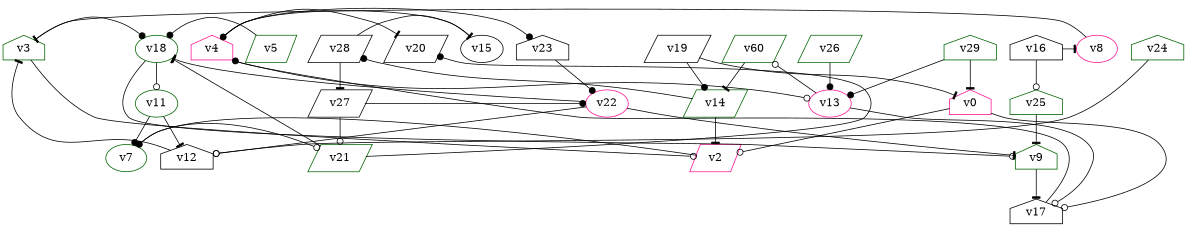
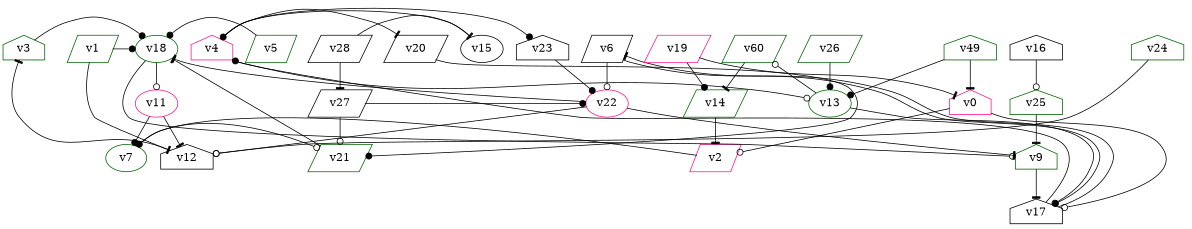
none -> (93, 49)
none -> (607, 49)
(678, 49) -> (678, 49)
(970, 49) -> (970, 49)
(1097, 49) -> none
(529, 81) -> none
(157, 103) -> (157, 103)
(830, 103) -> (830, 103)
(843, 124) -> (813, 126)
(485, 146) -> none
